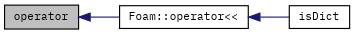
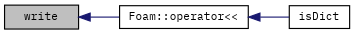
(42, 17) -> (42, 17)
